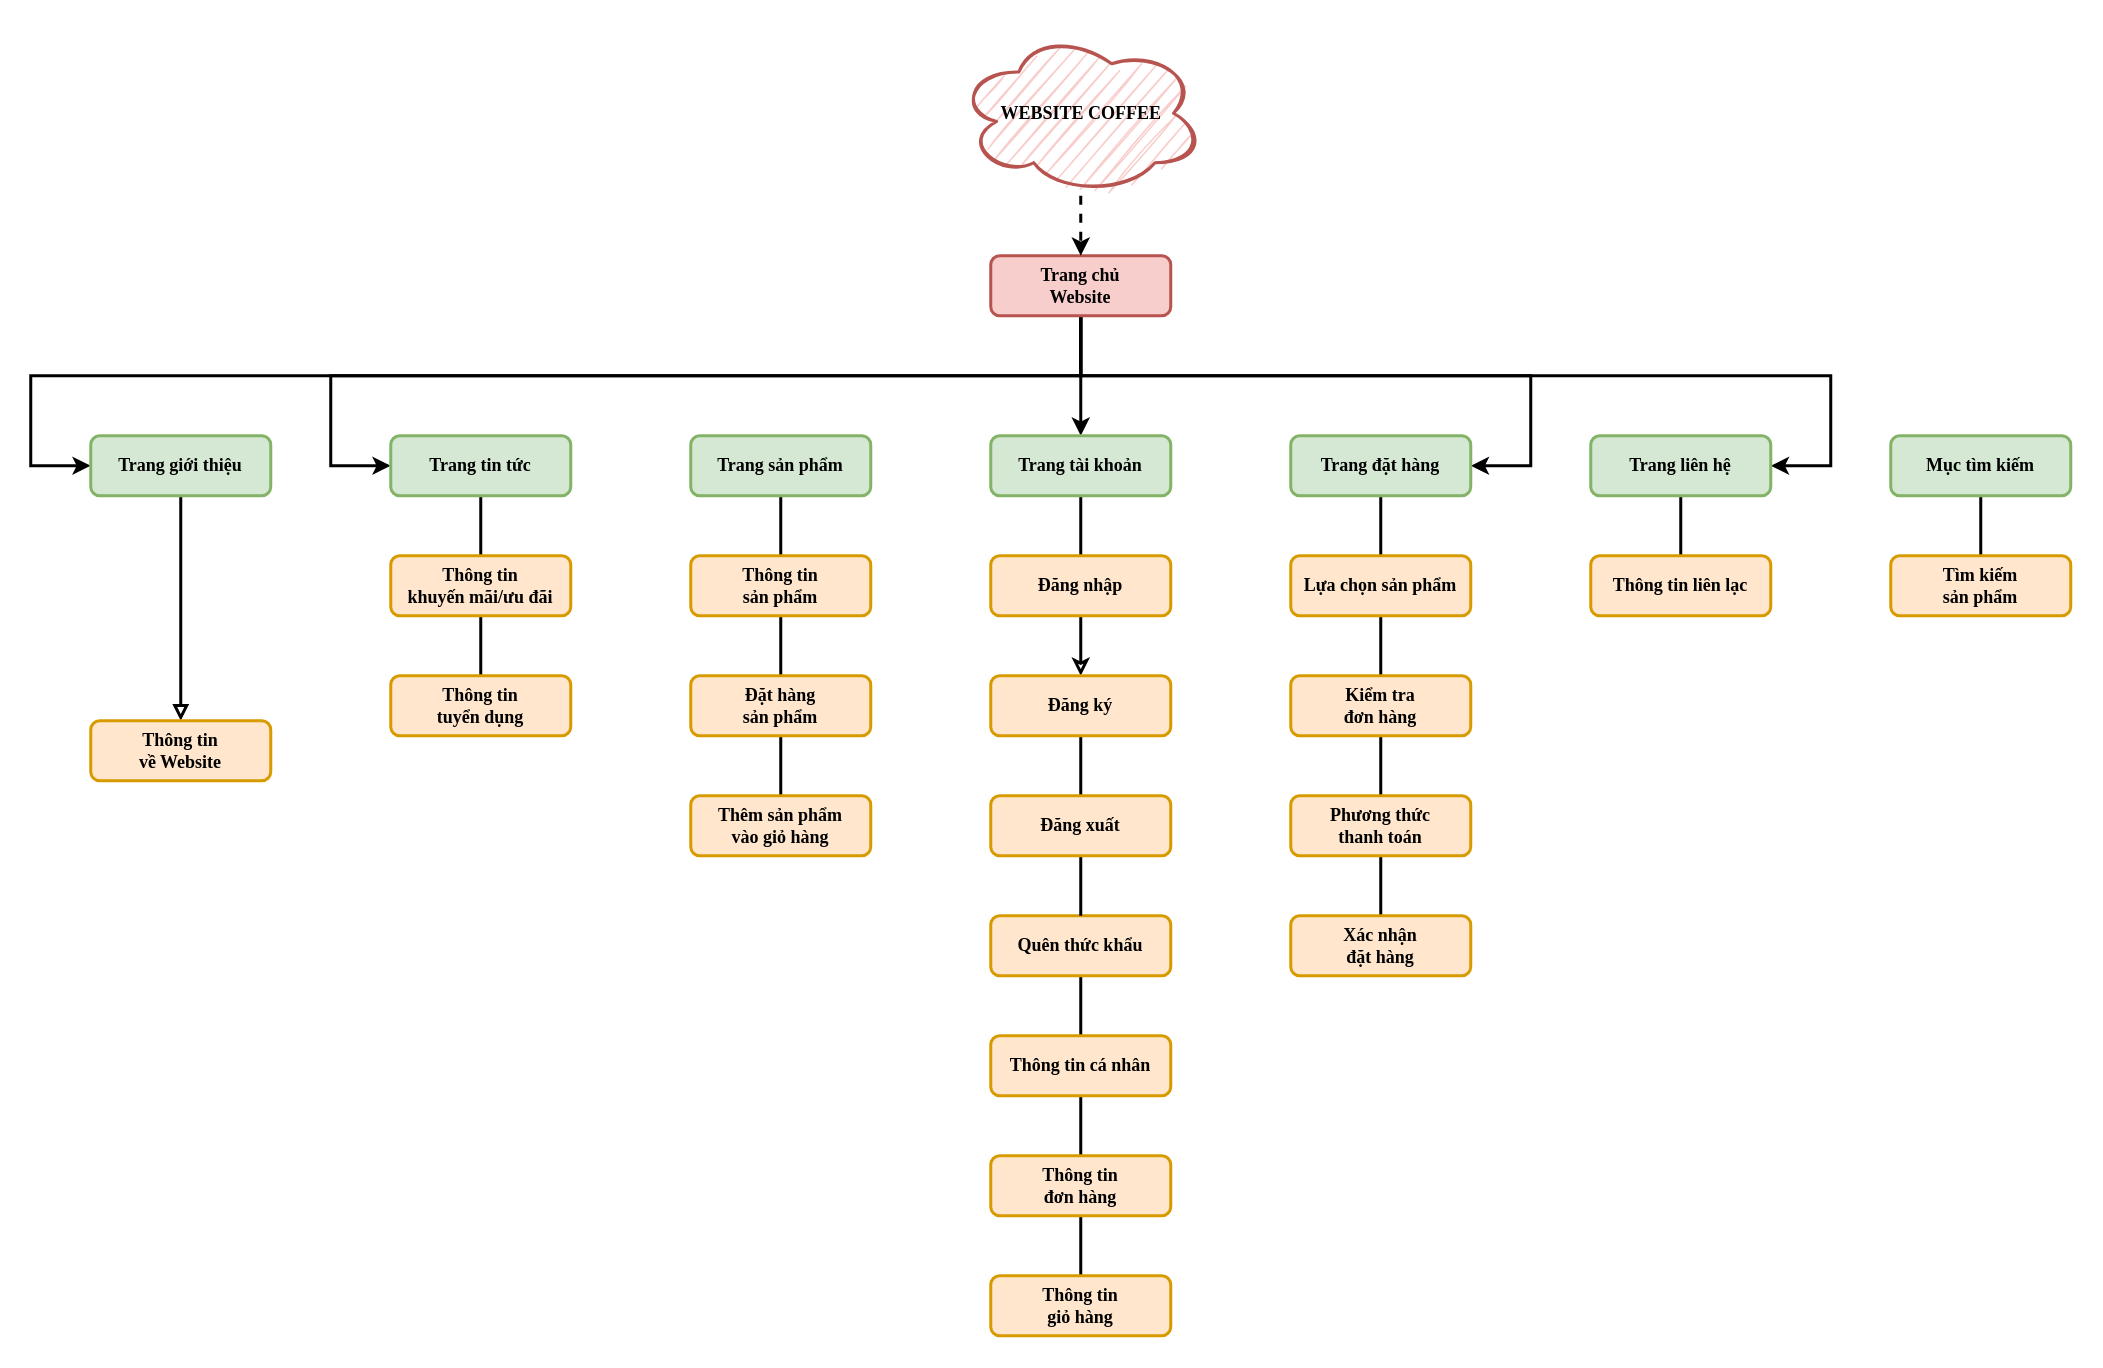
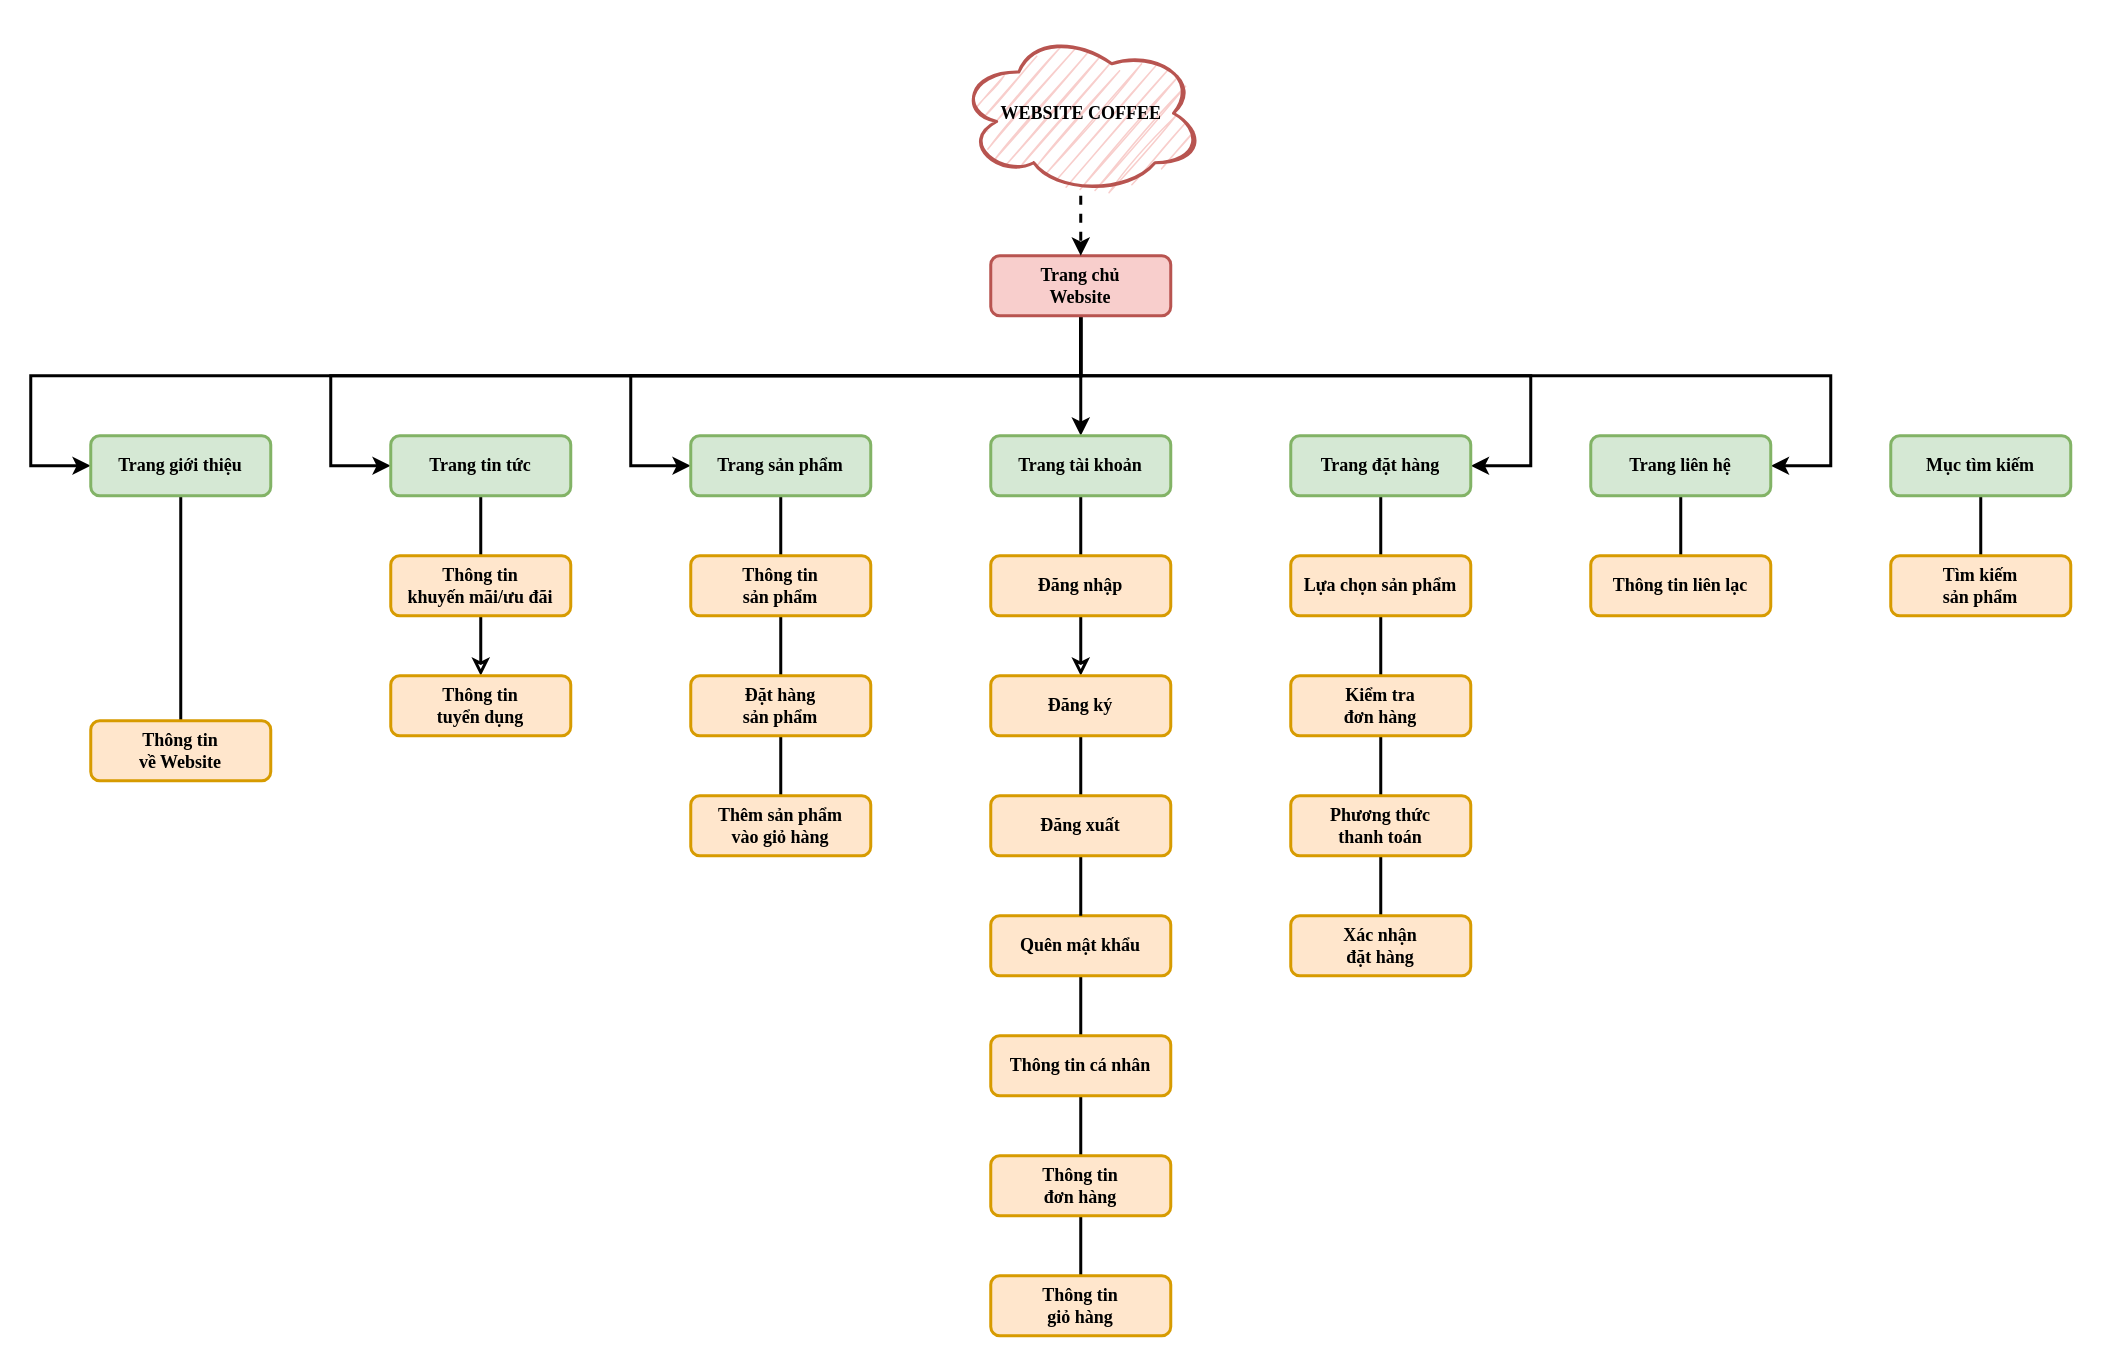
none -> (631, 445)
(481, 665) -> (481, 660)
(181, 703) -> (181, 710)
(1081, 946) -> (1081, 946)
